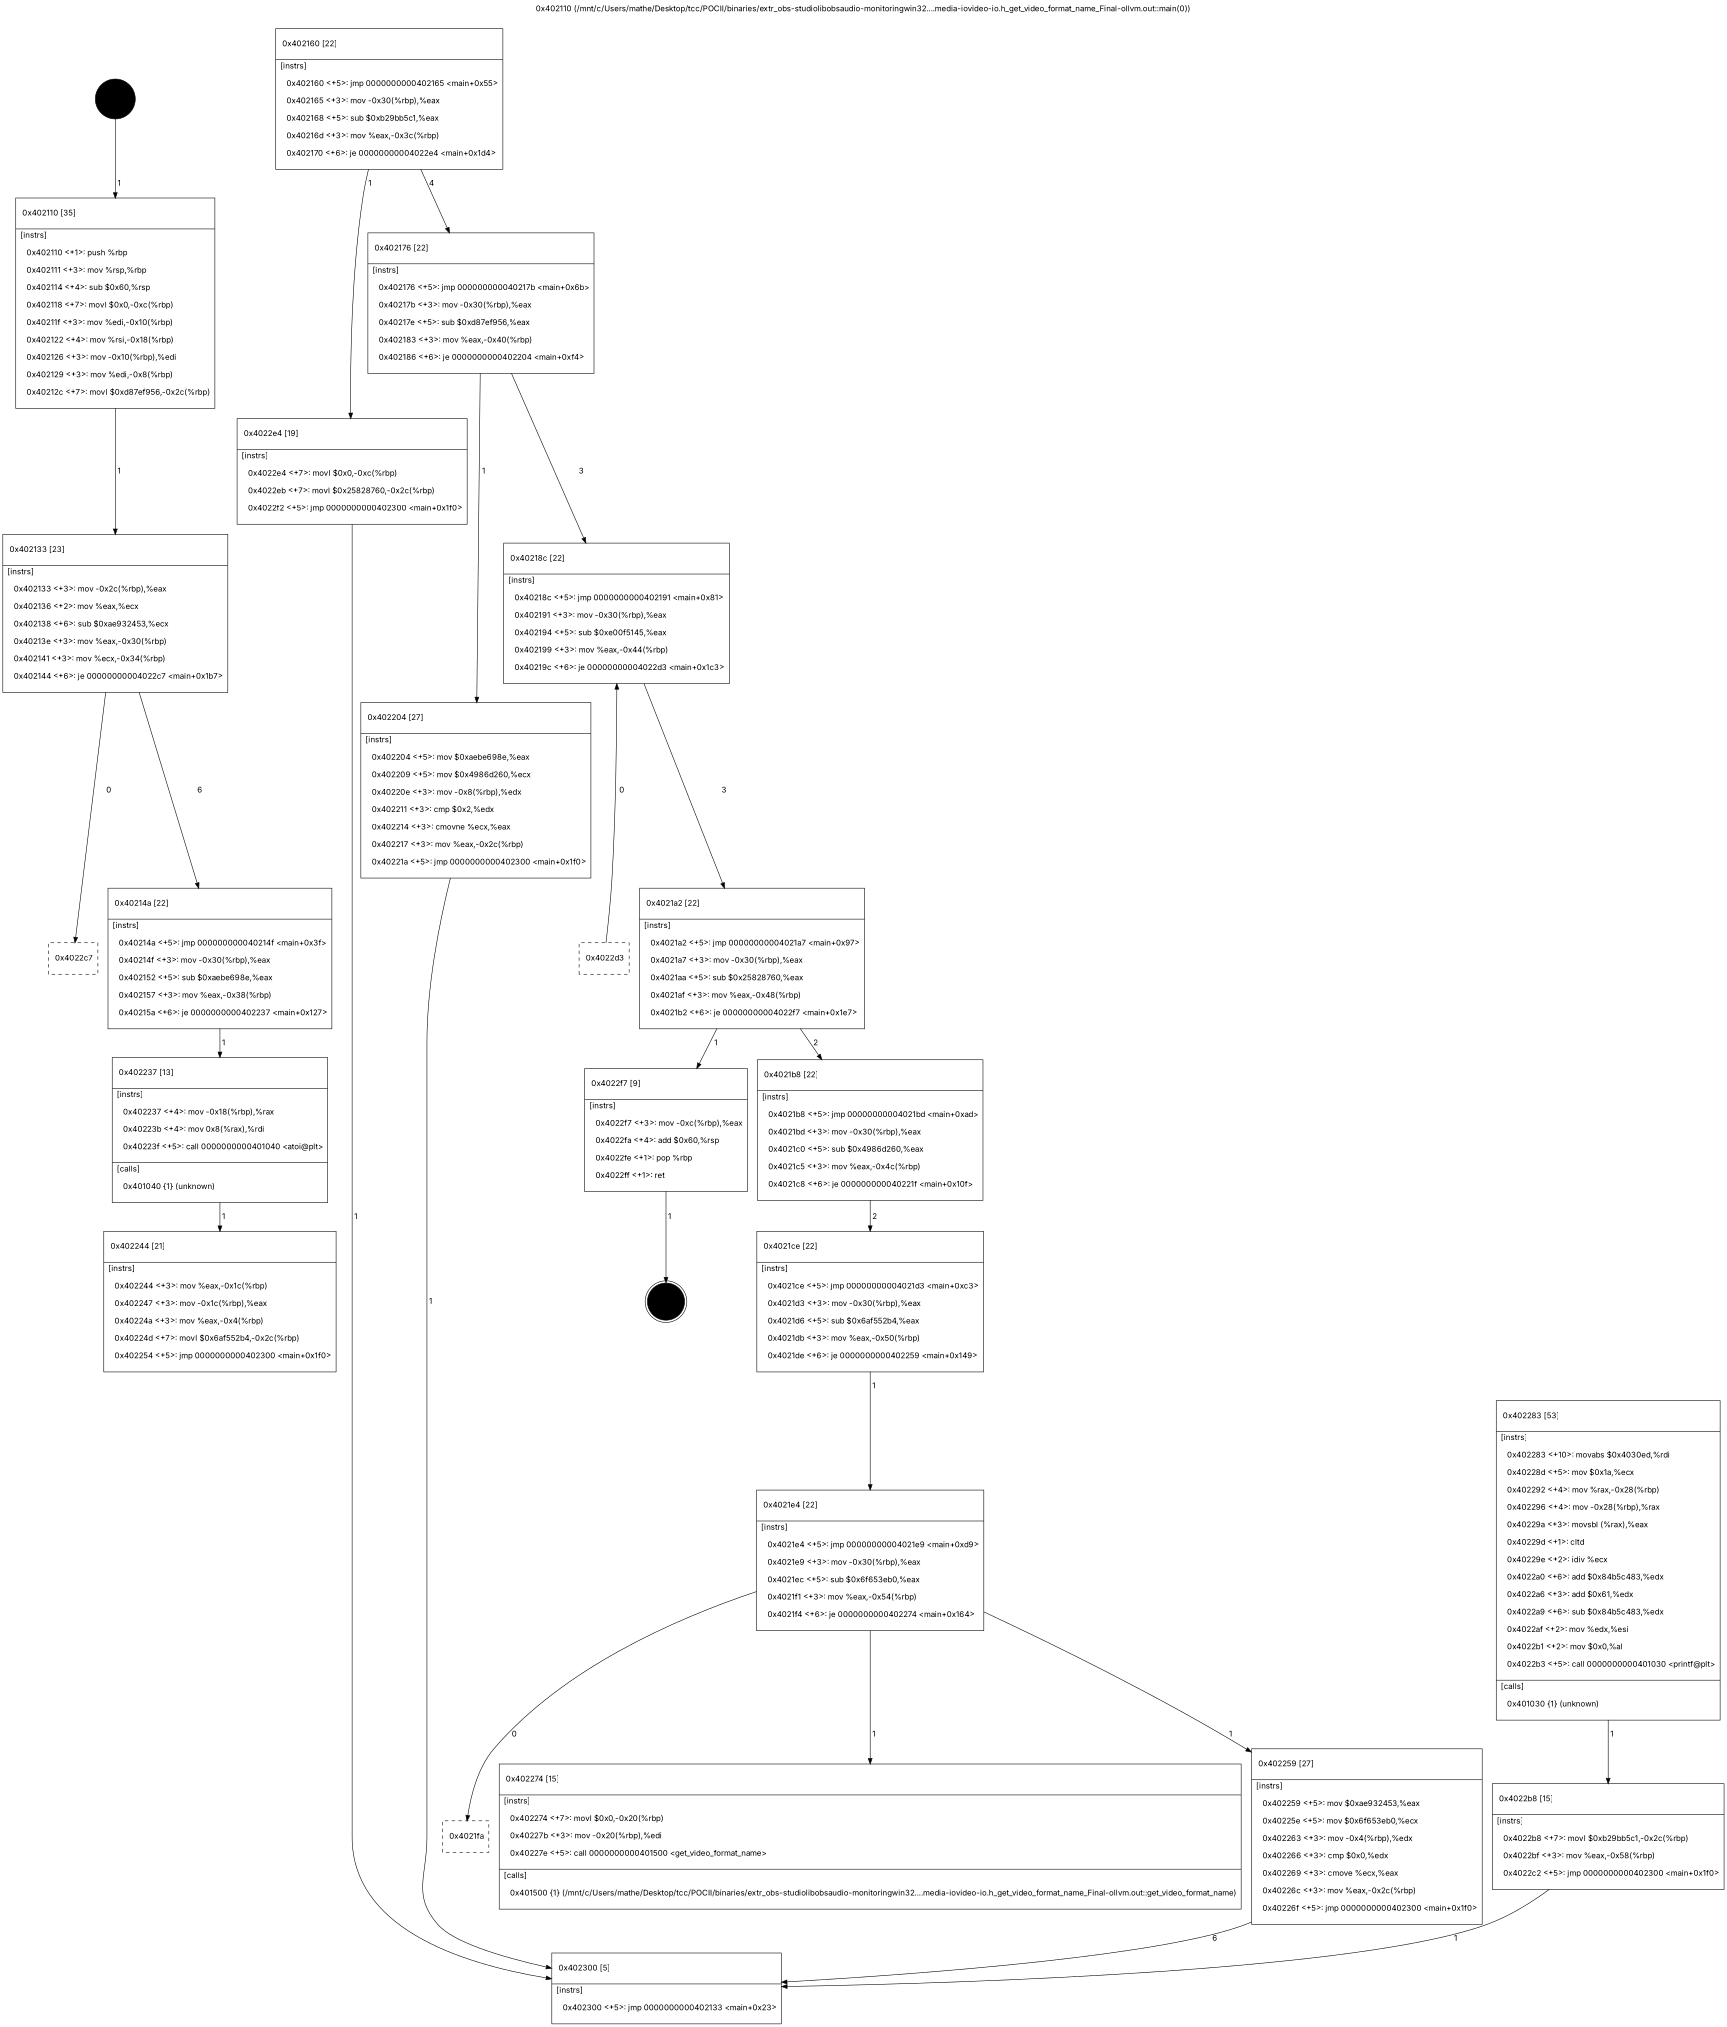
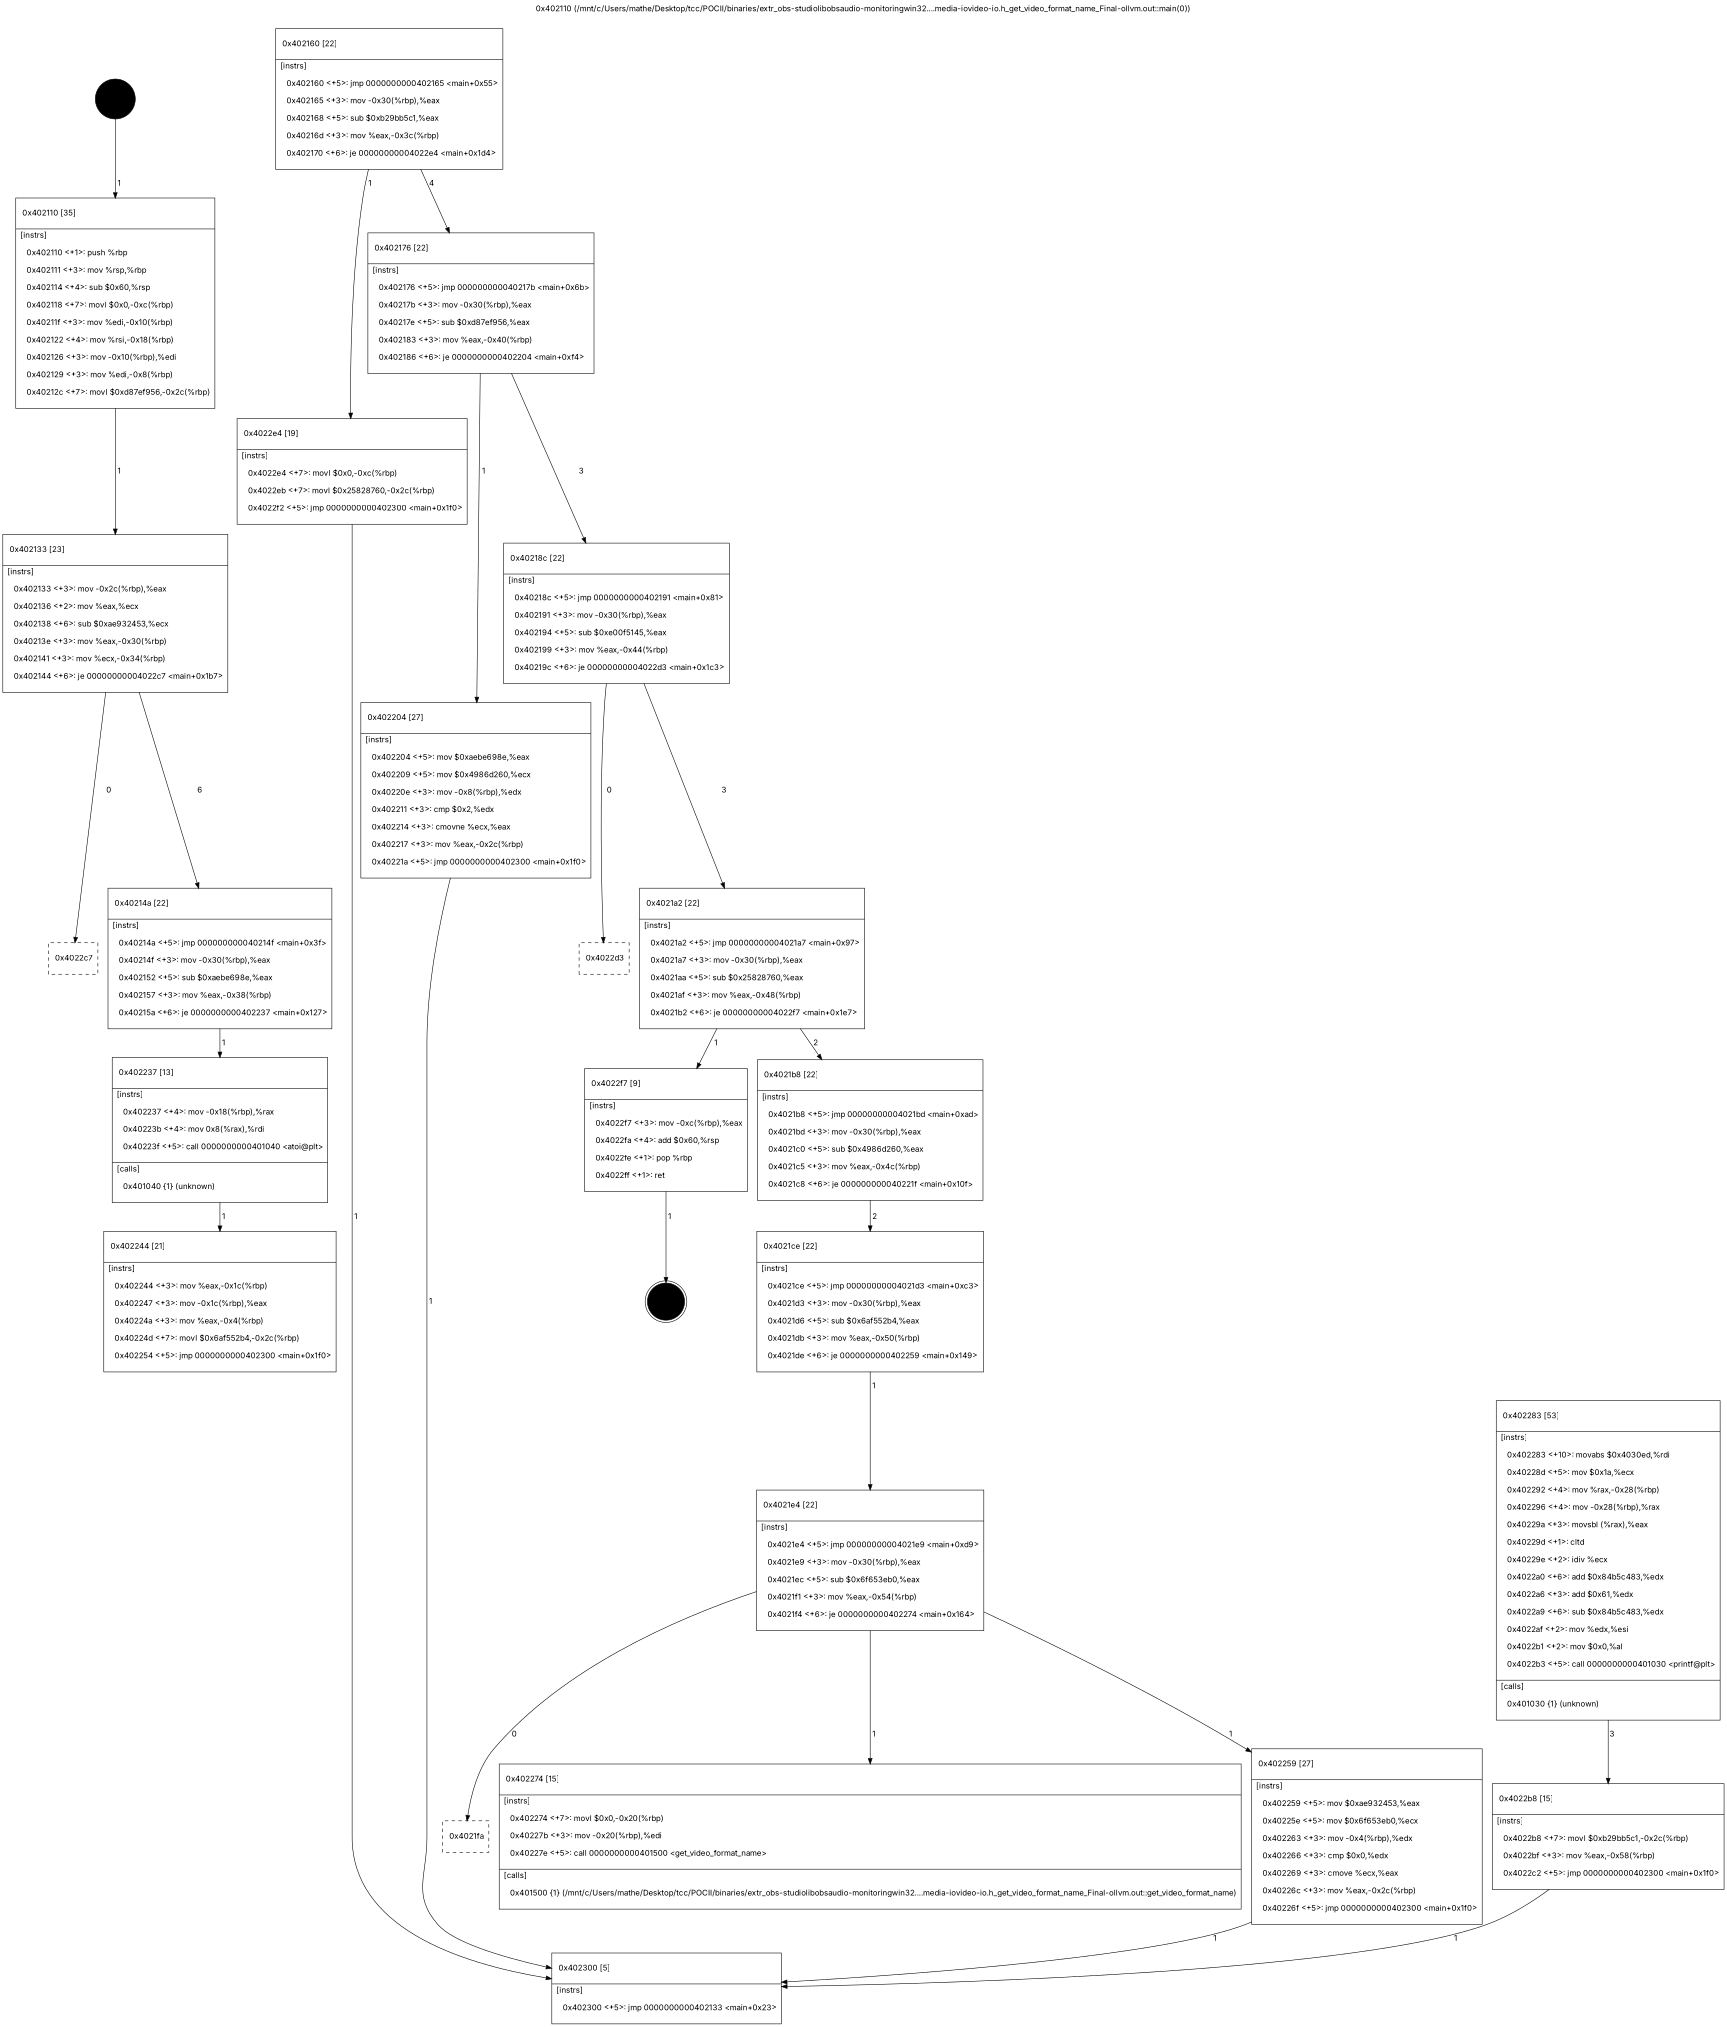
(615, 816) -> (601, 810)
(1611, 1734) -> (1611, 1734)
(1214, 1939) -> (1214, 1939)
